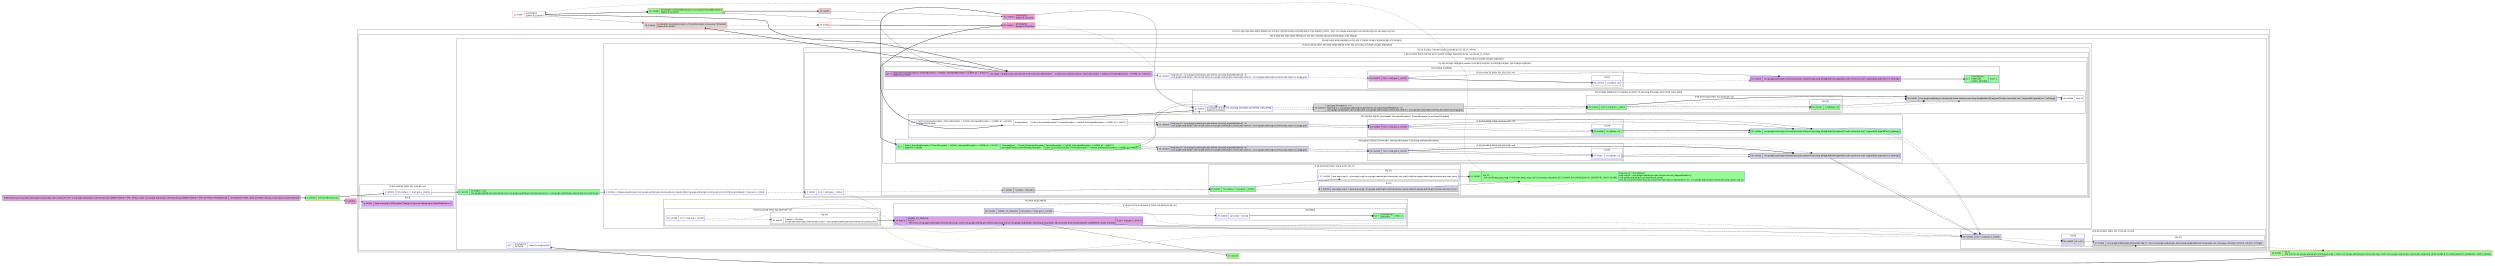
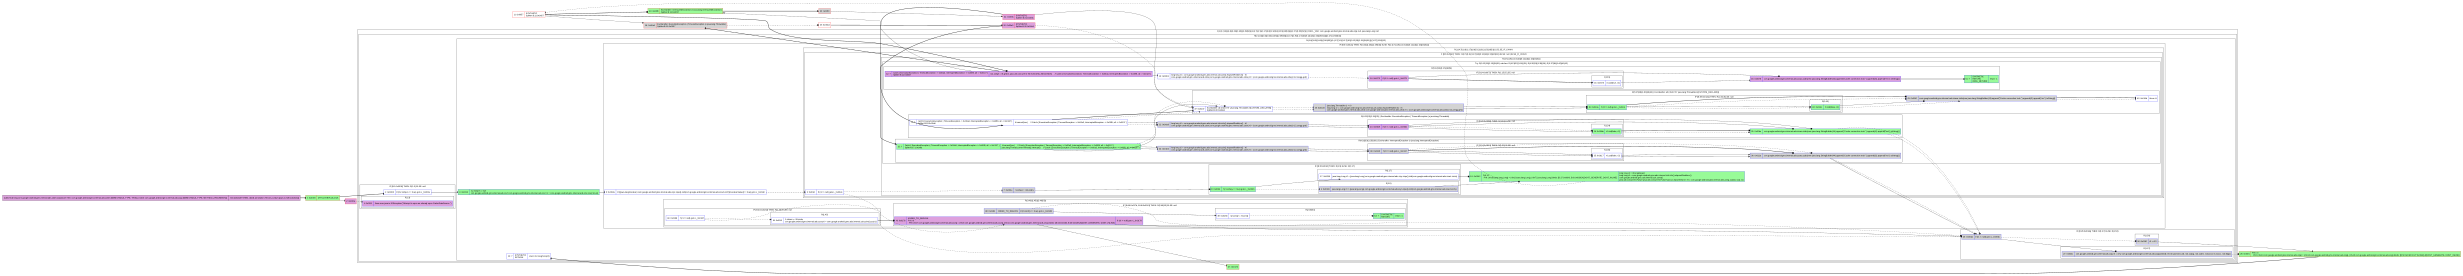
(1685, 82) -> (1685, 82)
(1311, 216) -> (1311, 216)
(2088, 242) -> (2231, 246)
